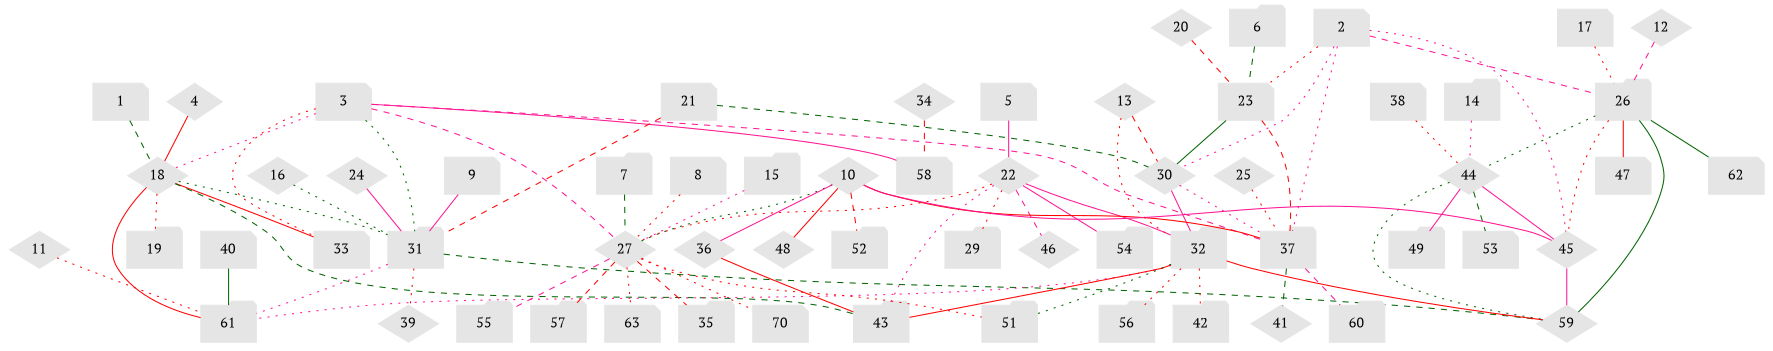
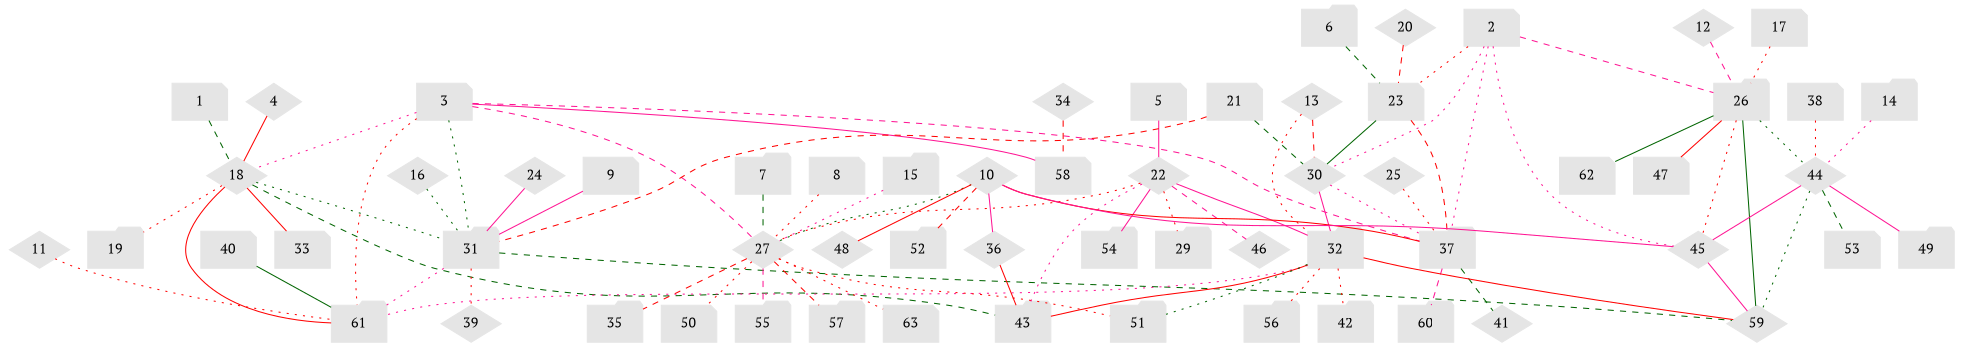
(233, 172) -> (362, 203)
(781, 324) -> (689, 324)
